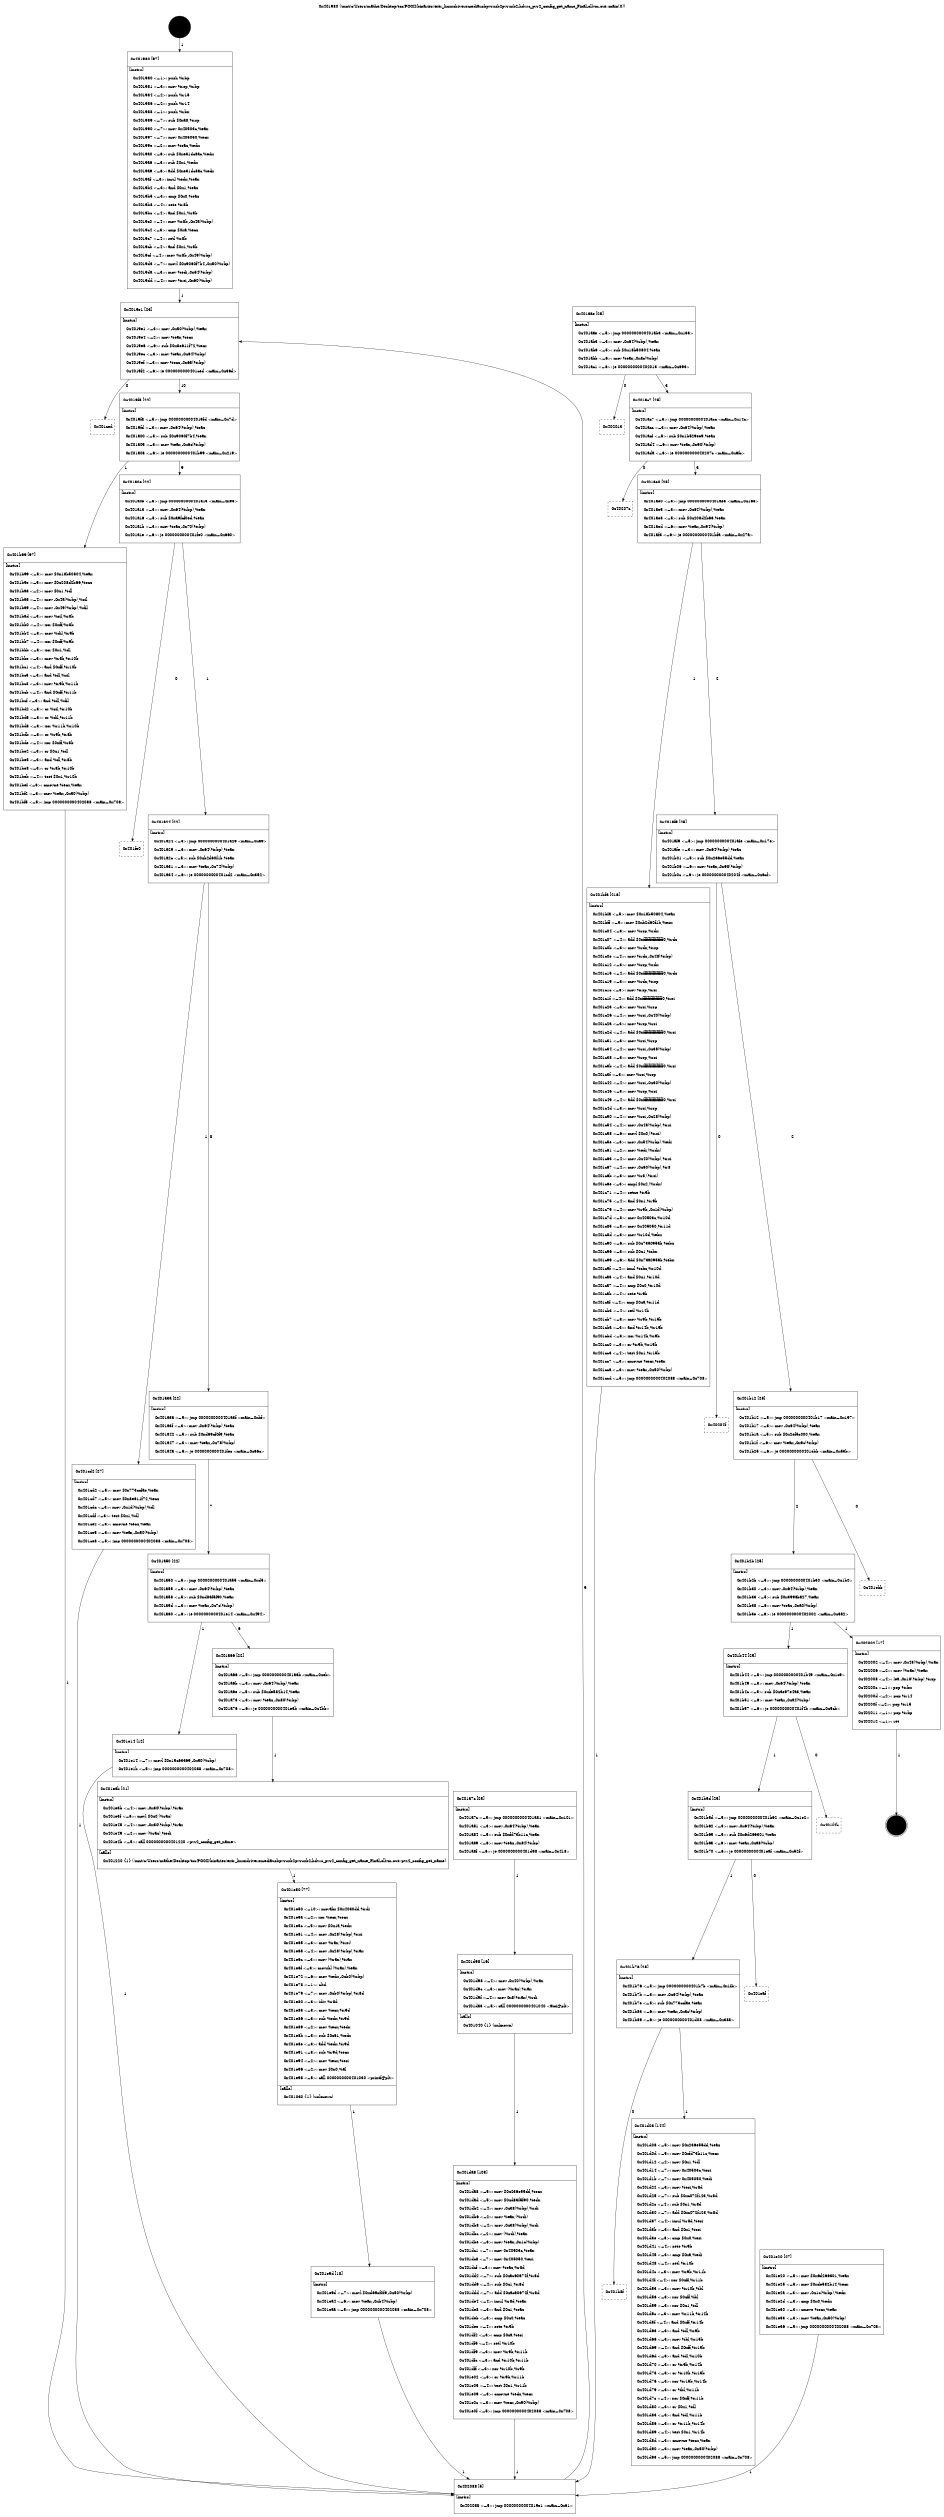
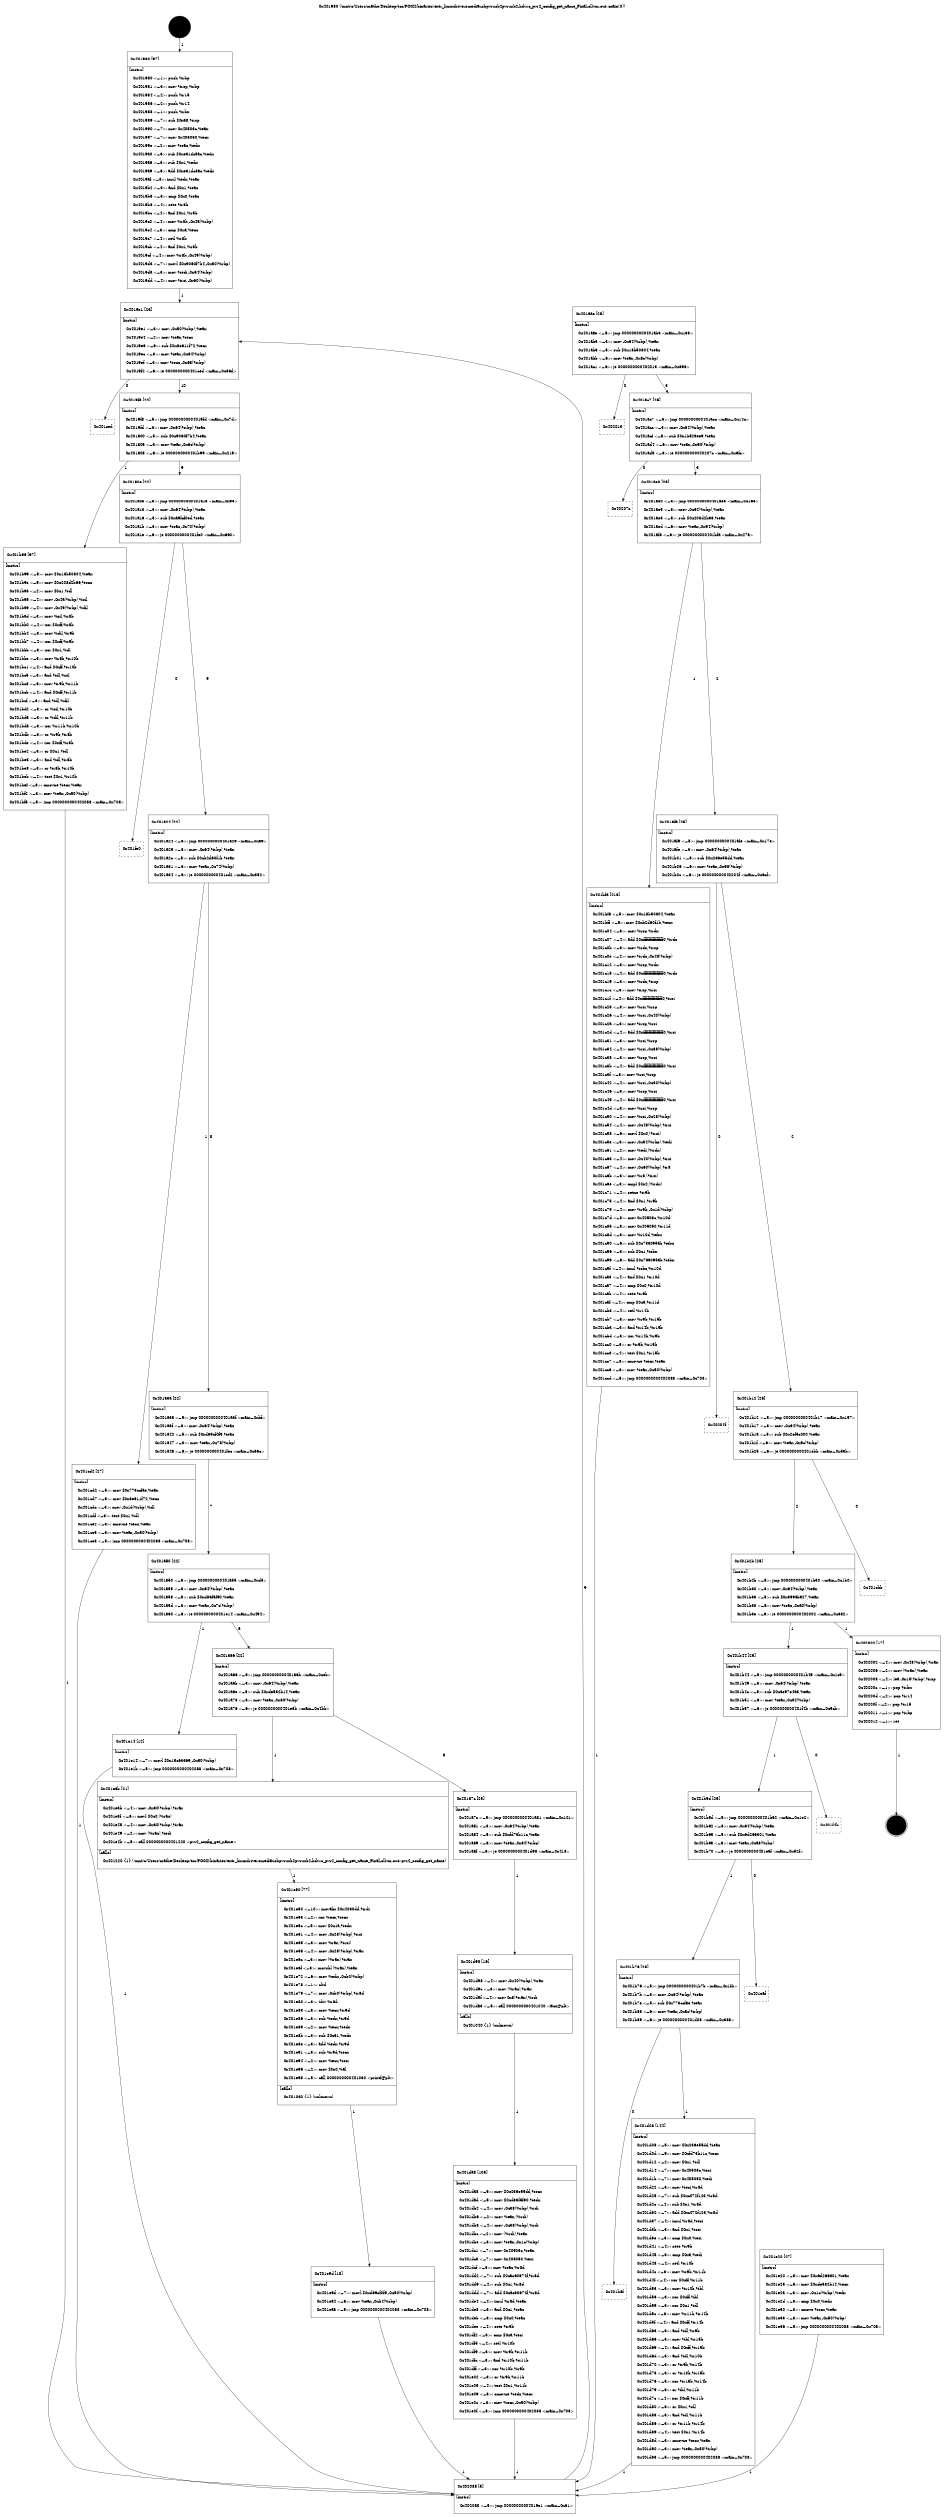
(207, 679) -> (207, 679)
none -> (399, 1751)
none -> (607, 2480)
